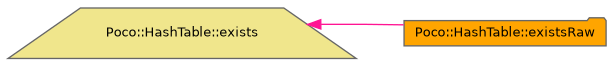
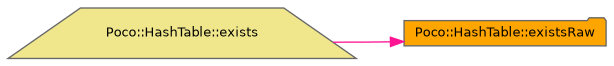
(362, 24) -> (362, 42)
